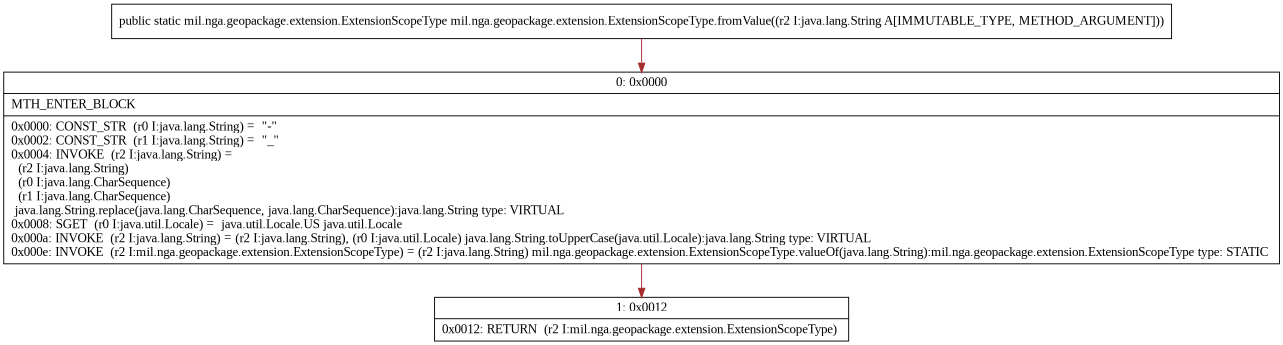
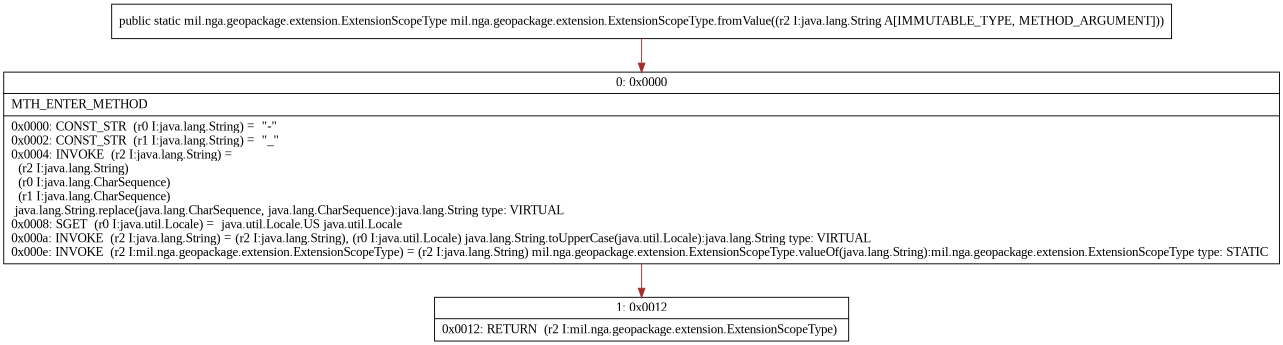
(74, 104) -> (80, 104)
